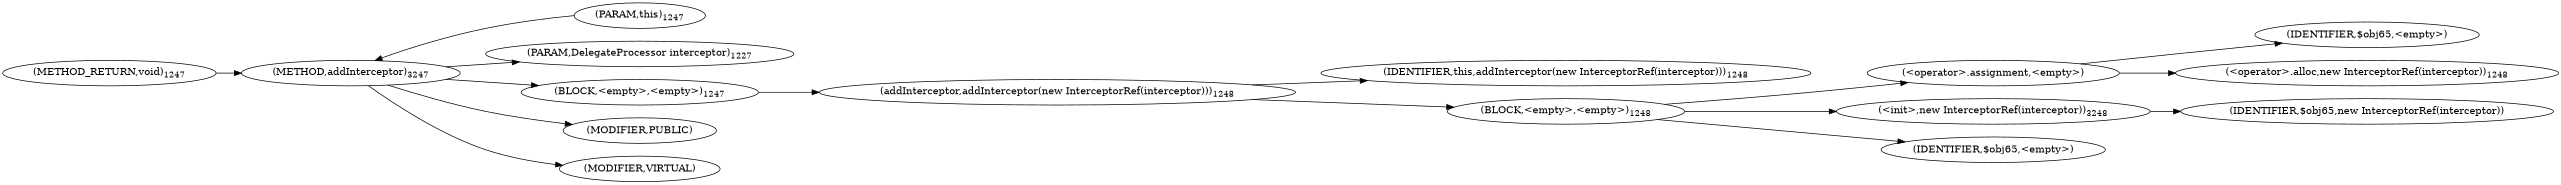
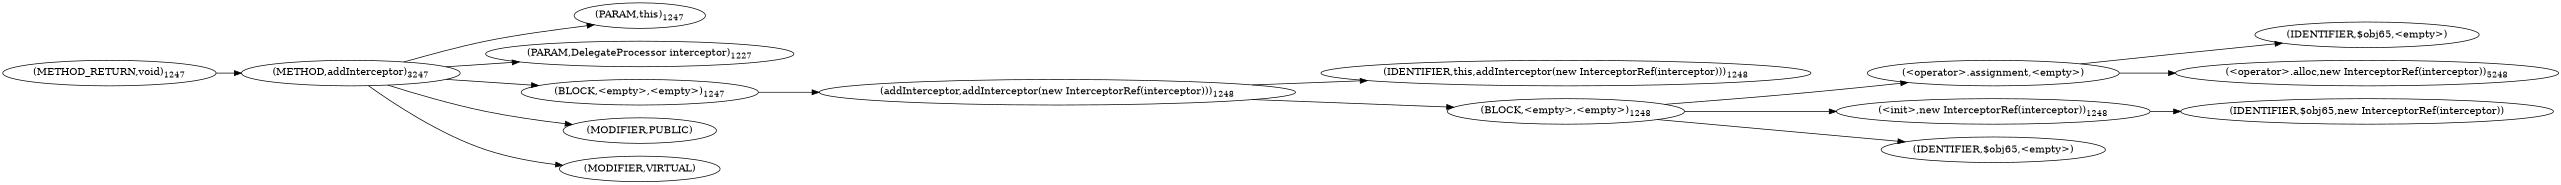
(477, 30) -> (495, 39)
(2498, 72) -> (2498, 72)
(2097, 110) -> (2097, 110)
